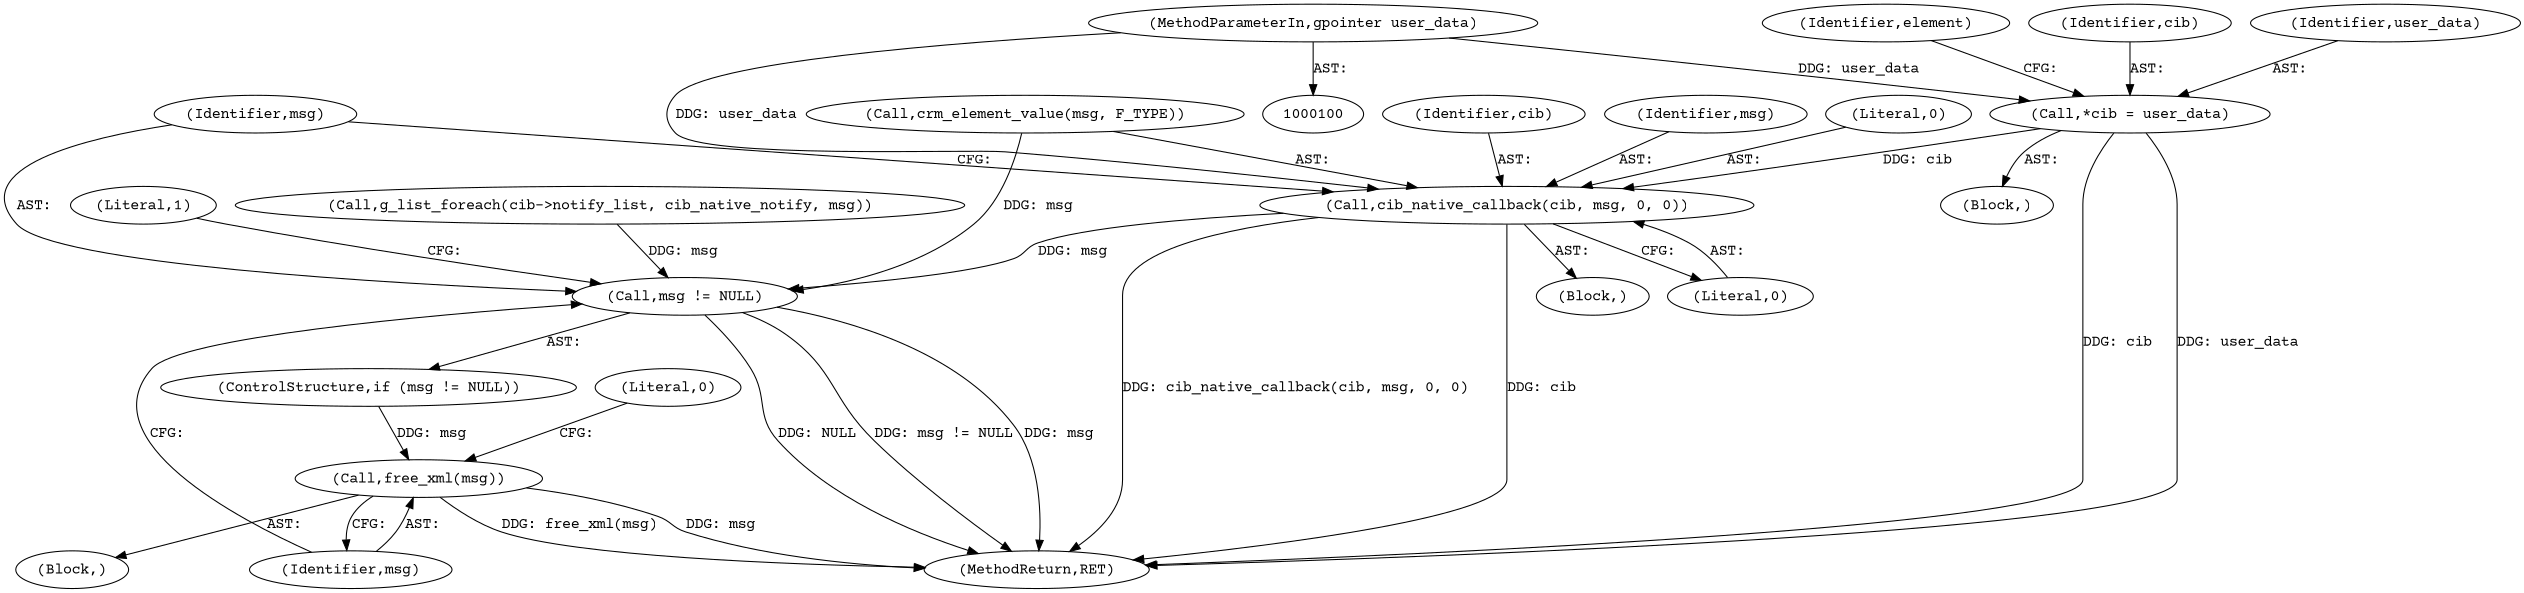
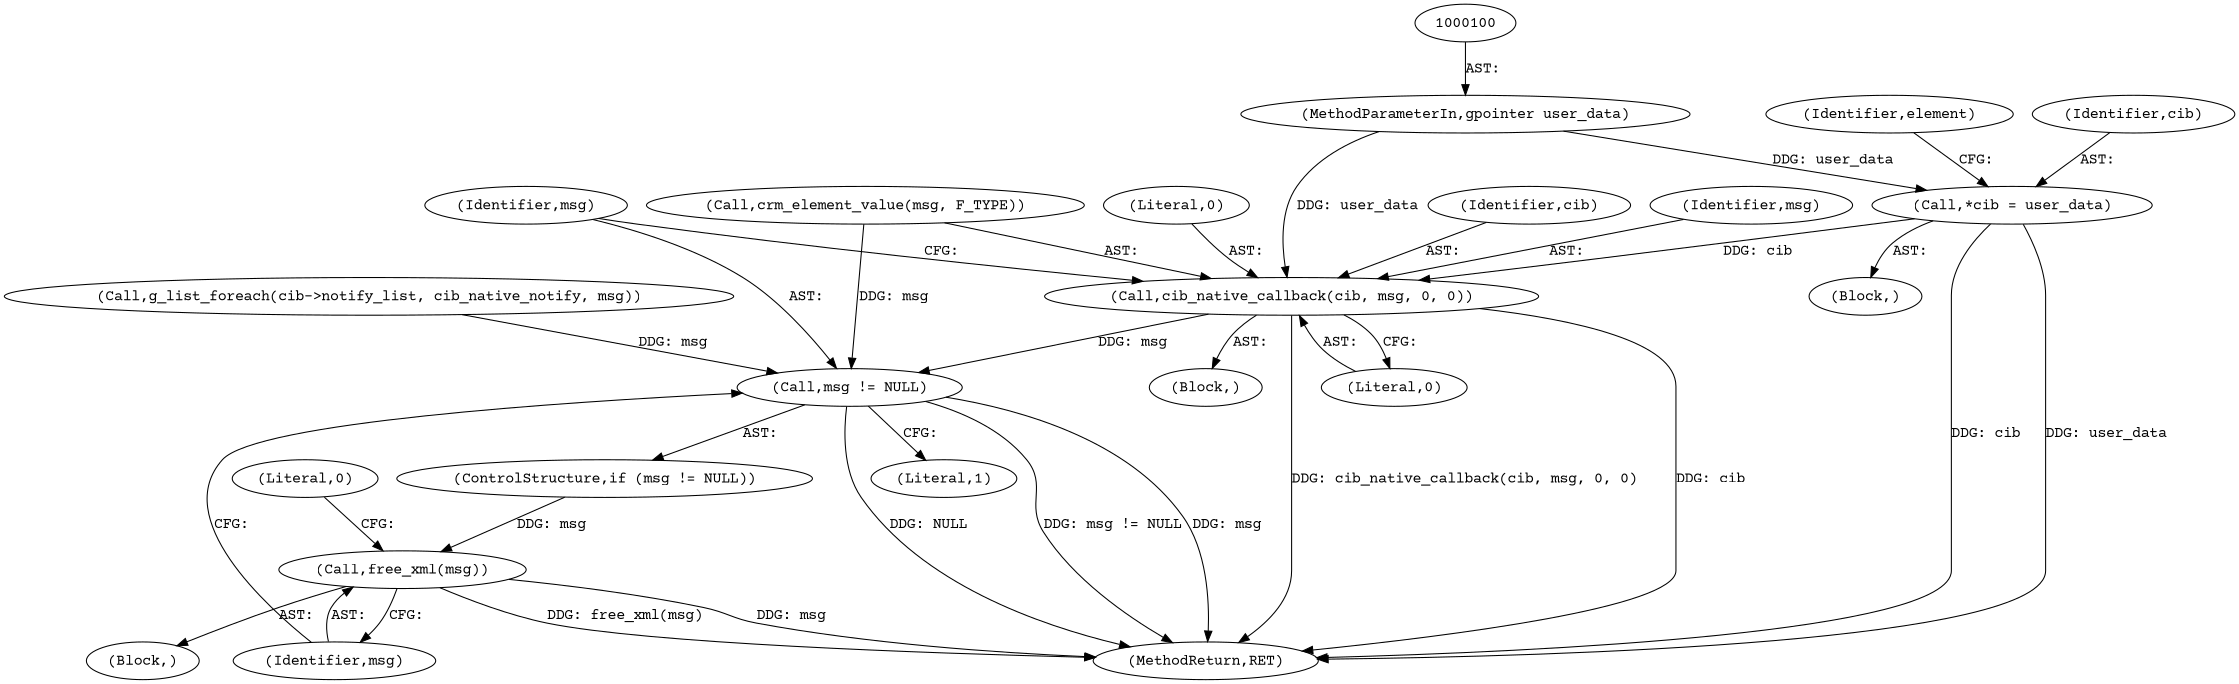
(2385, 23) -> none
(1313, 63) -> (1465, 63)
(393, 253) -> (893, 430)
